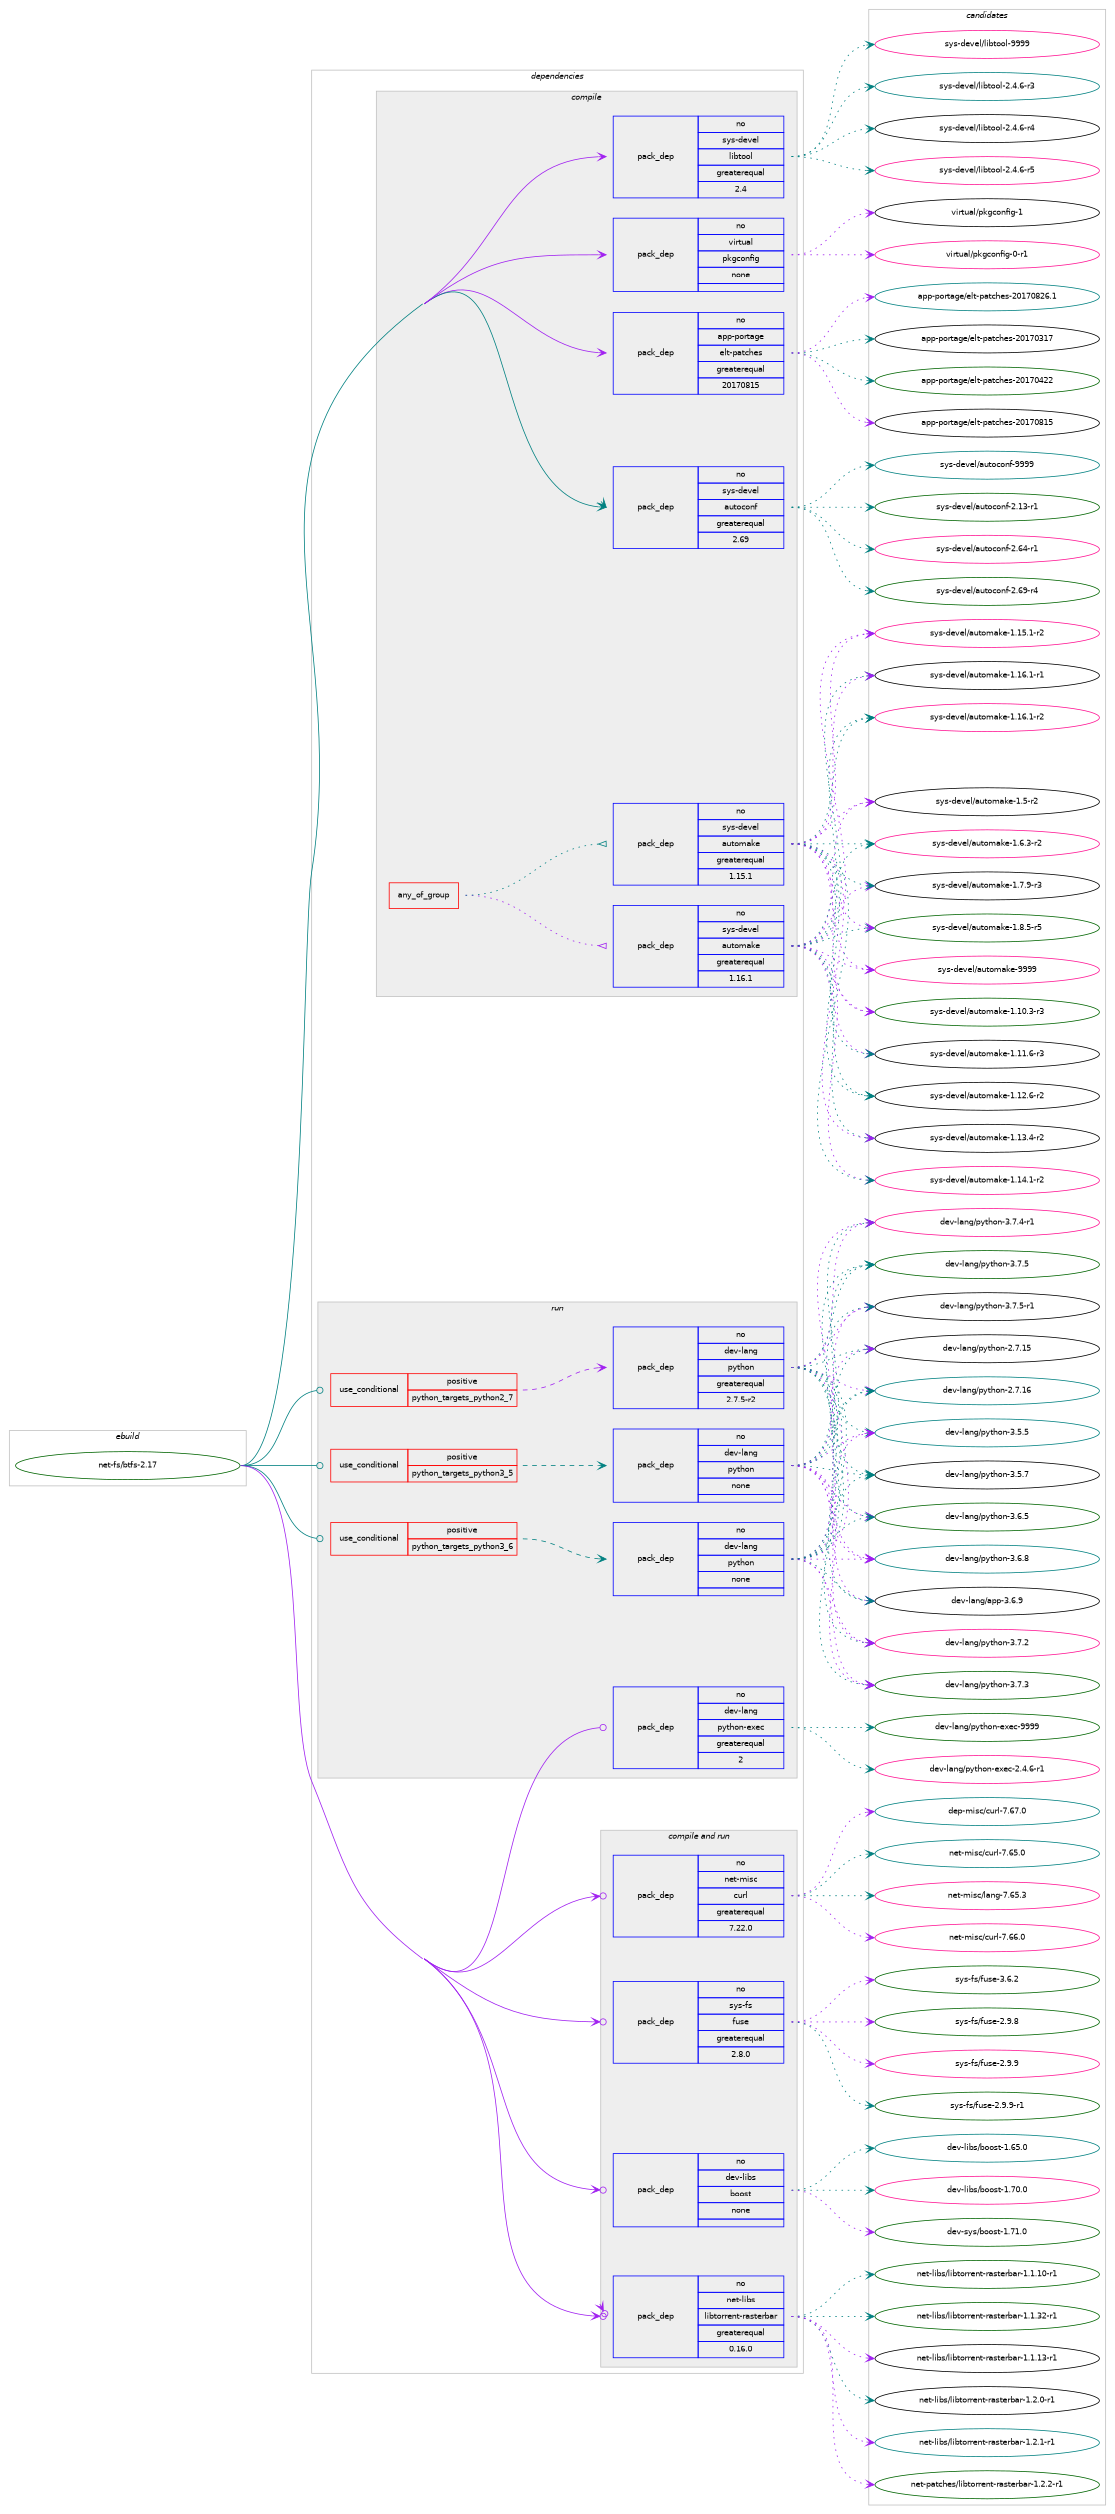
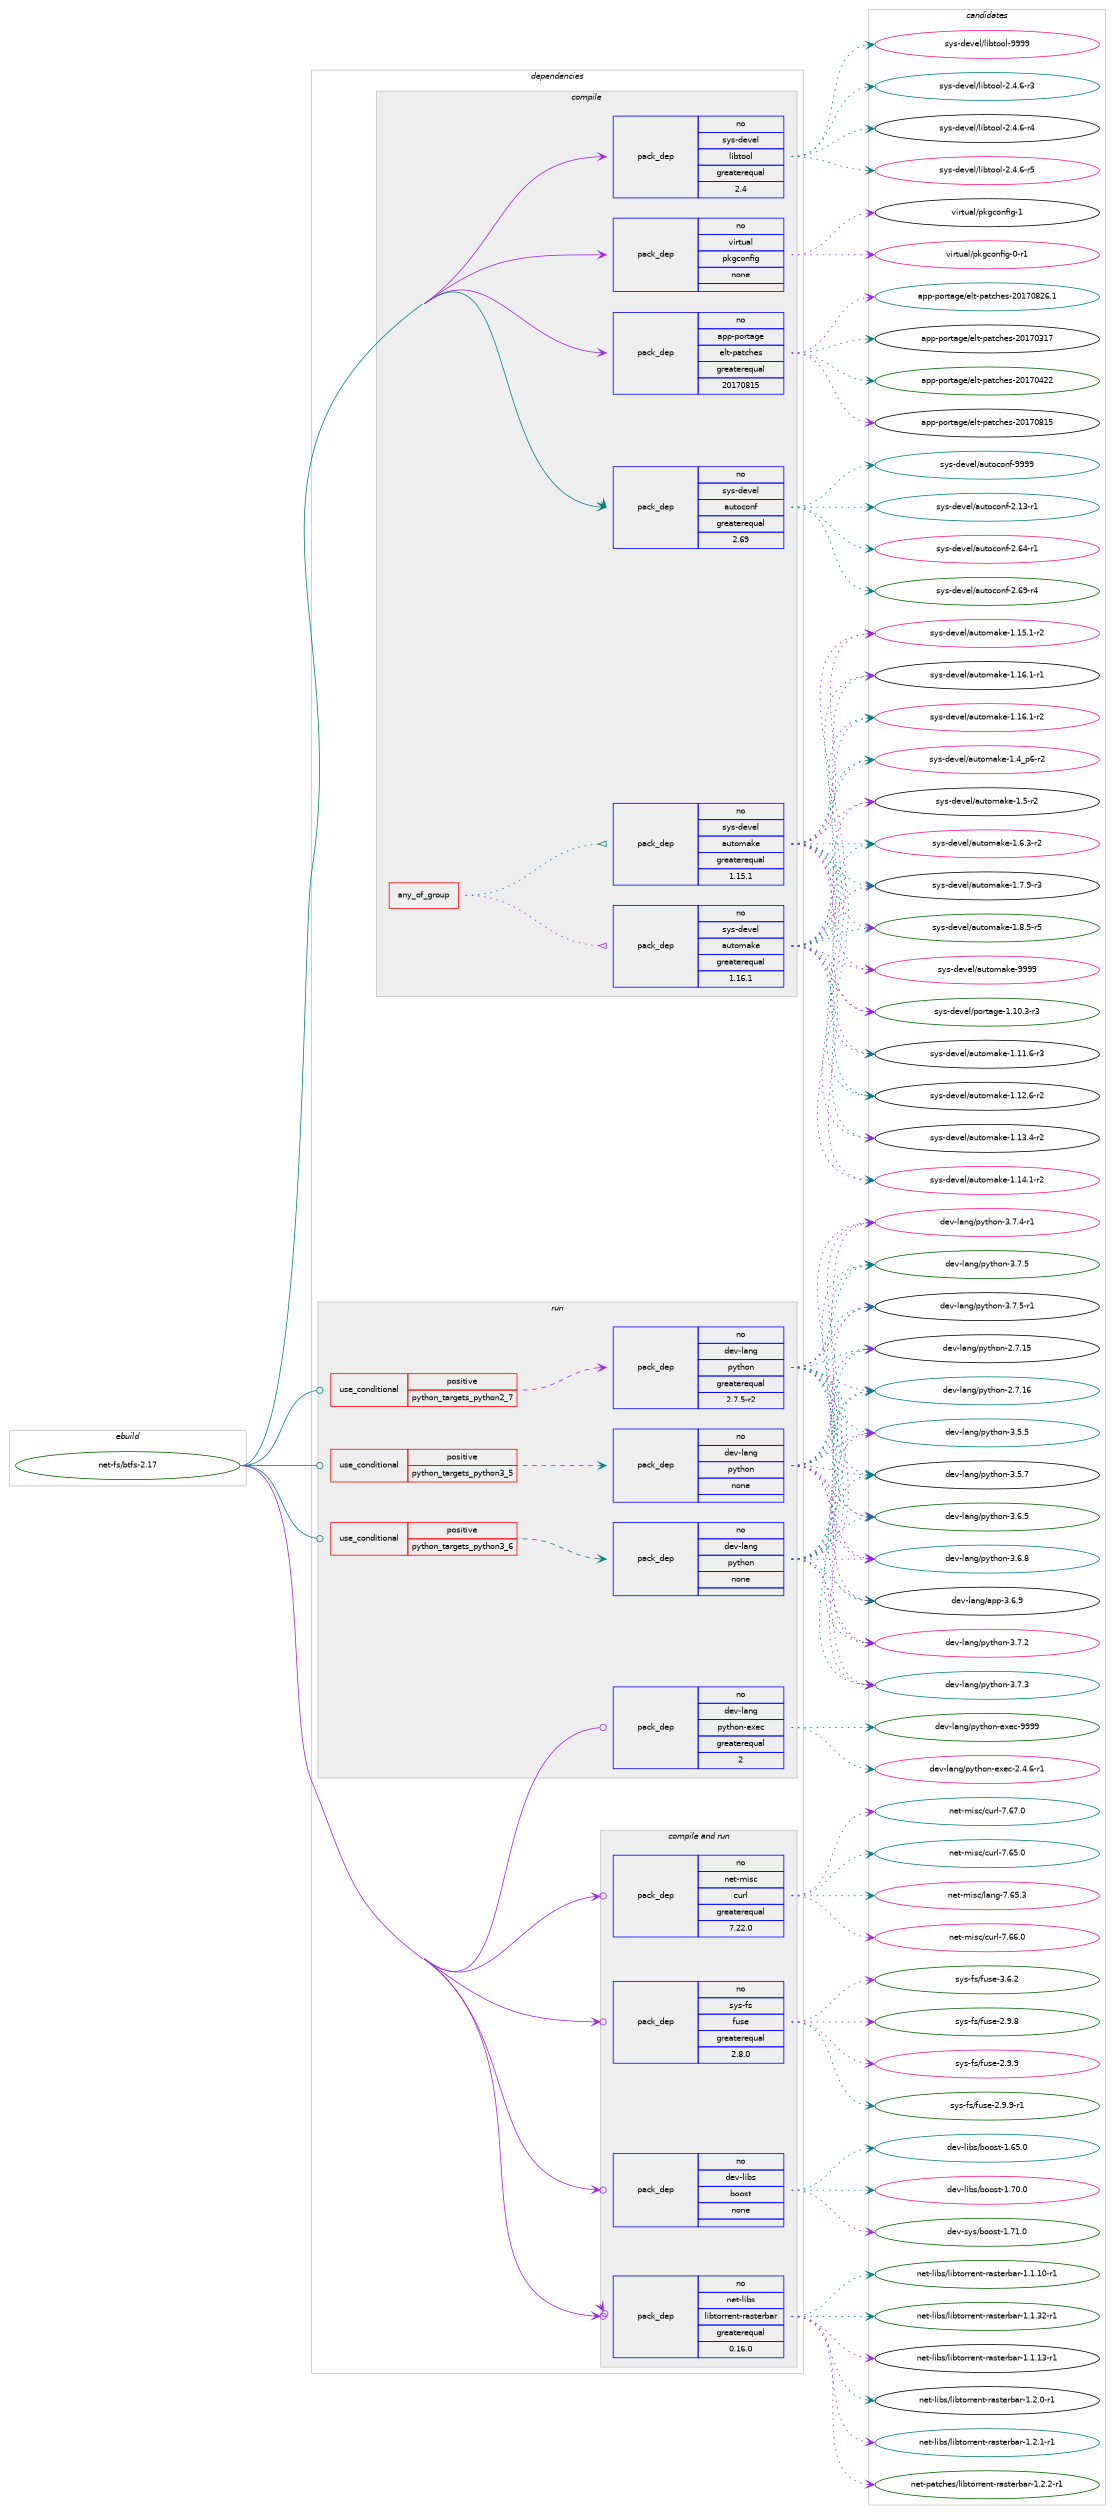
(987, 507) -> (987, 507)
none -> (987, 760)
(987, 1012) -> (987, 1012)
(987, 1685) -> (987, 1685)
(987, 1812) -> (987, 1812)
